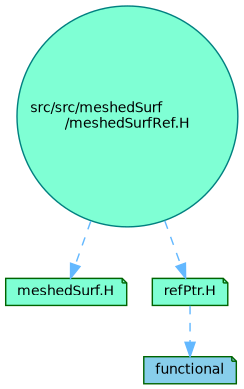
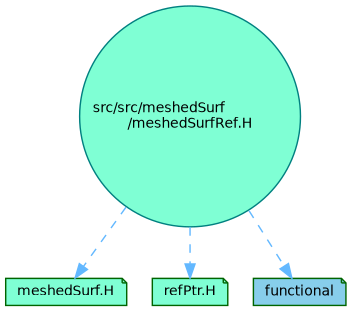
(190, 324) -> (267, 238)
